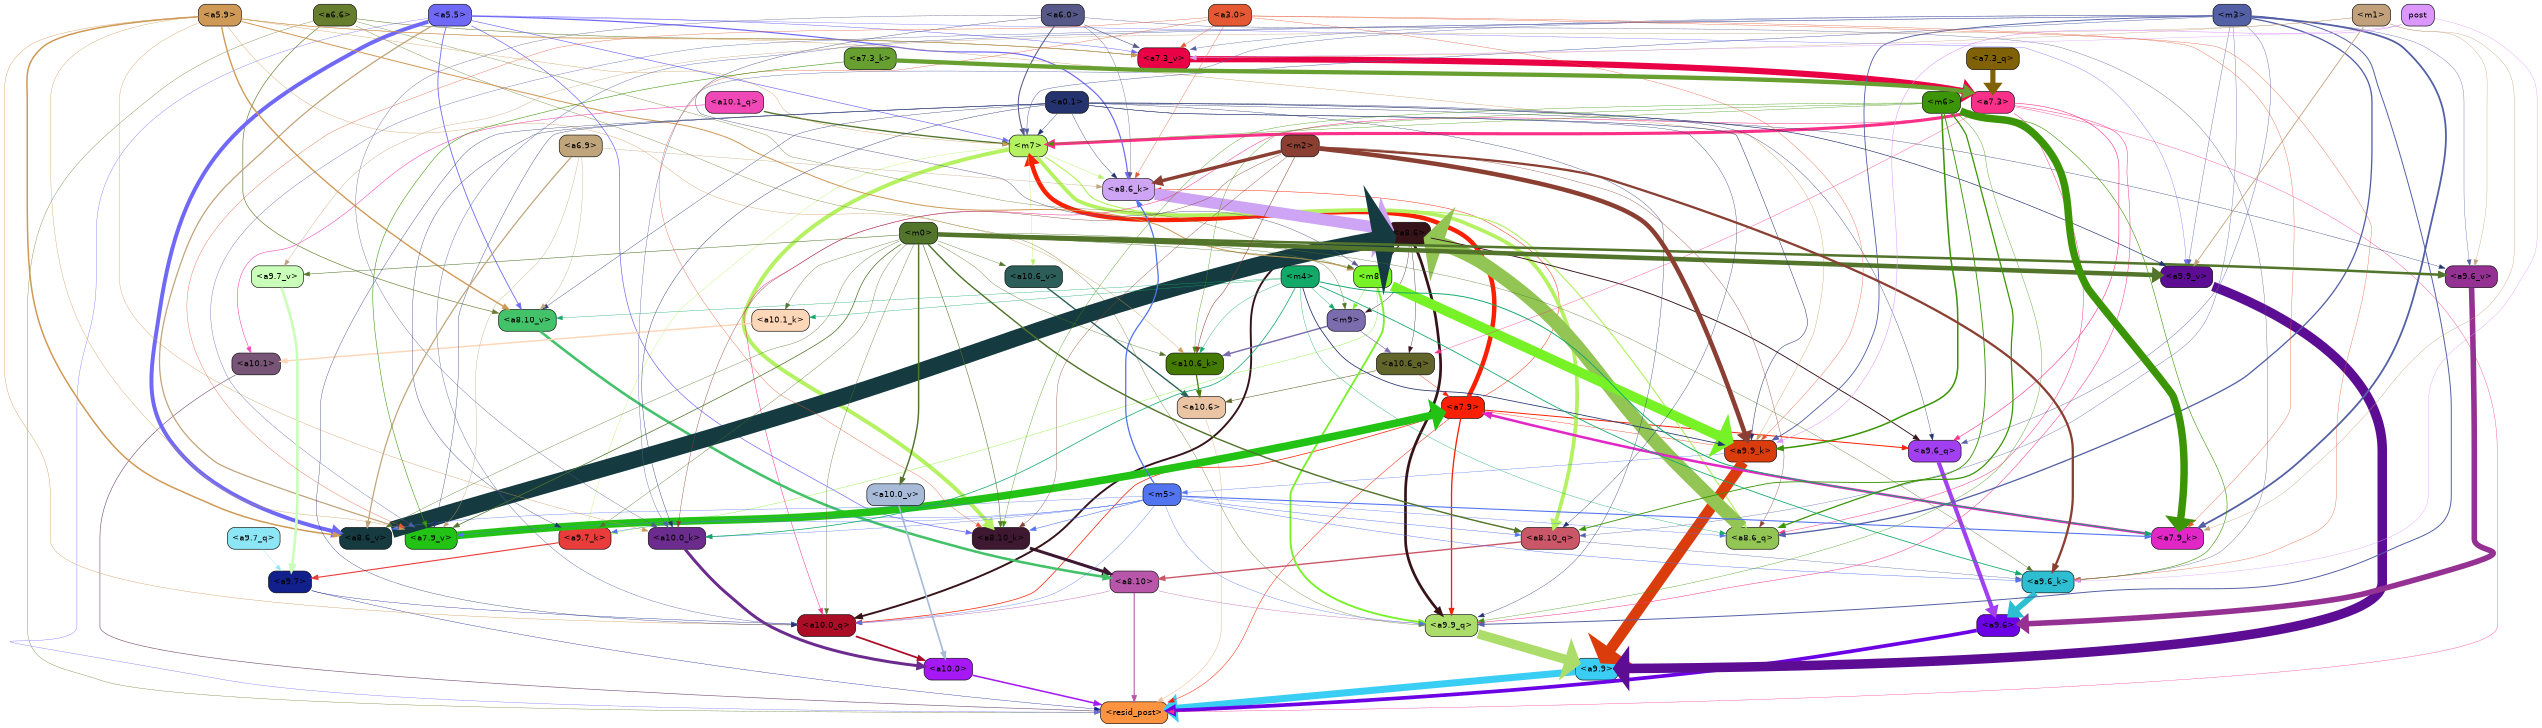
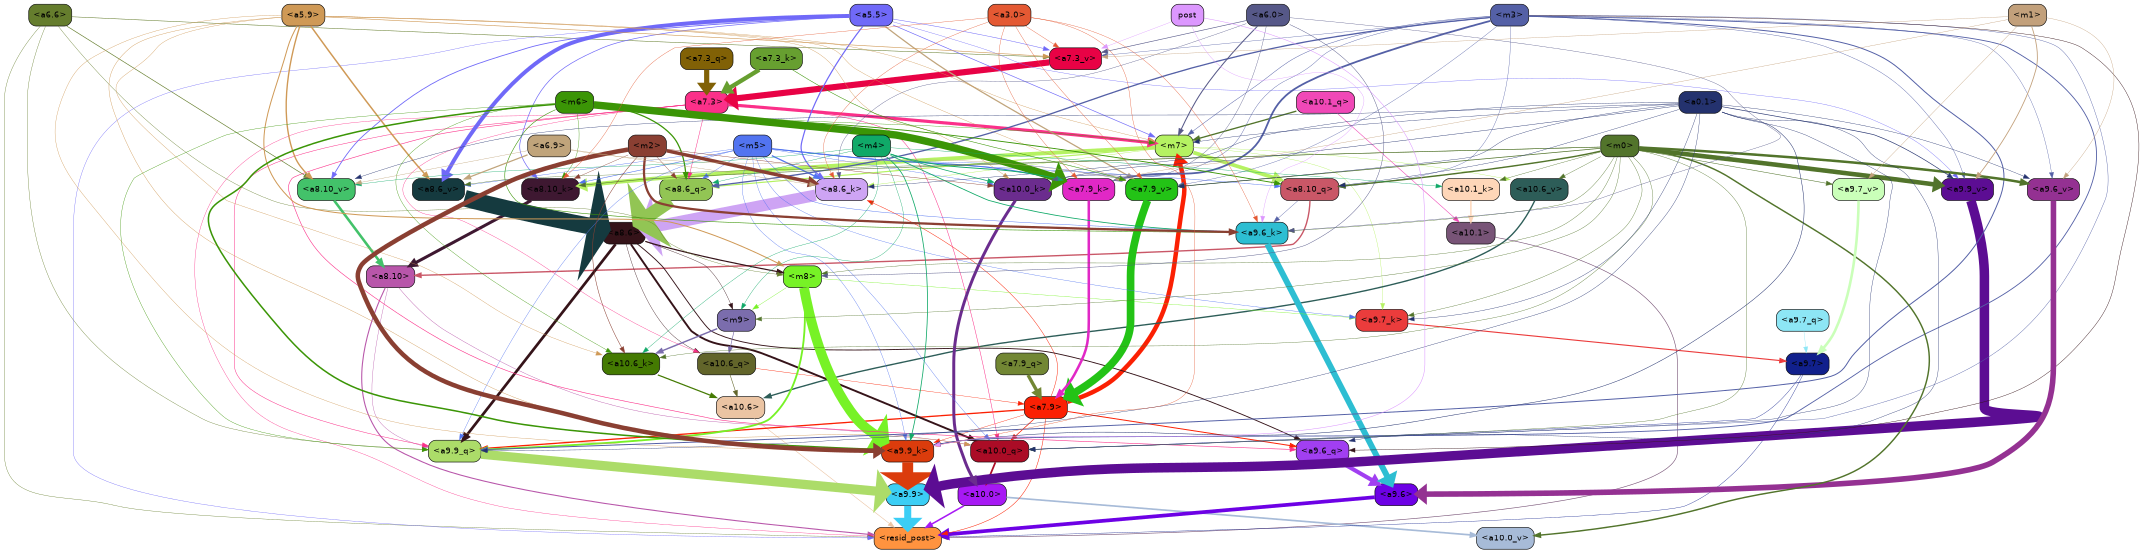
(2211, 296) -> (2114, 284)
none -> (1022, 364)
(1477, 395) -> (927, 291)
(1470, 472) -> (843, 284)
(921, 579) -> (1238, 516)
